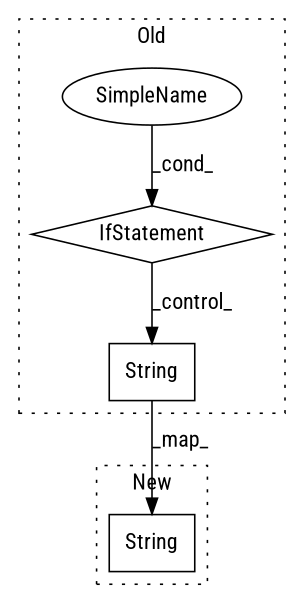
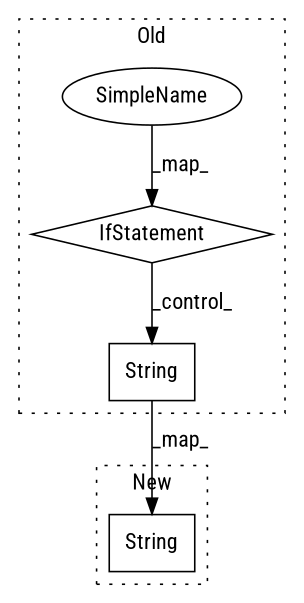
(184, 165) -> (181, 165)
